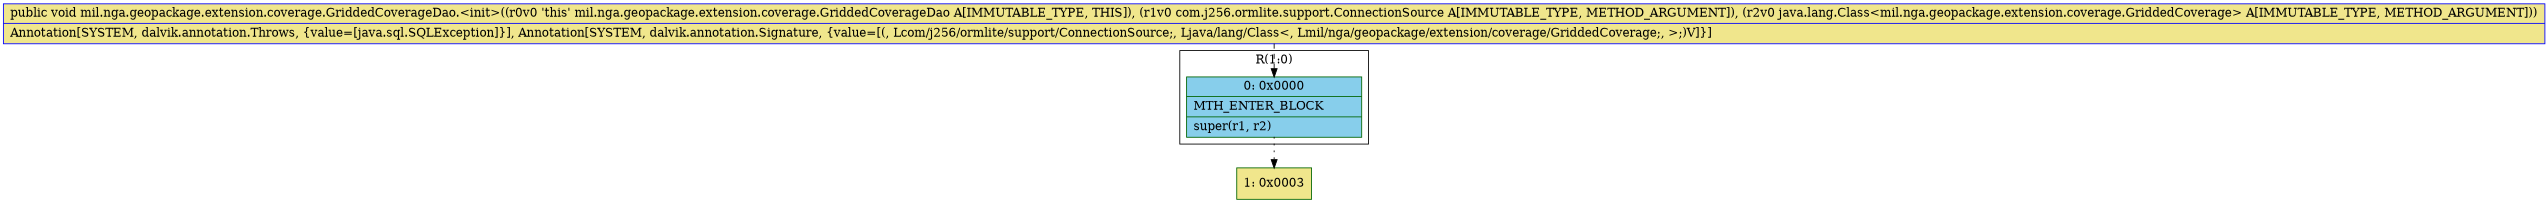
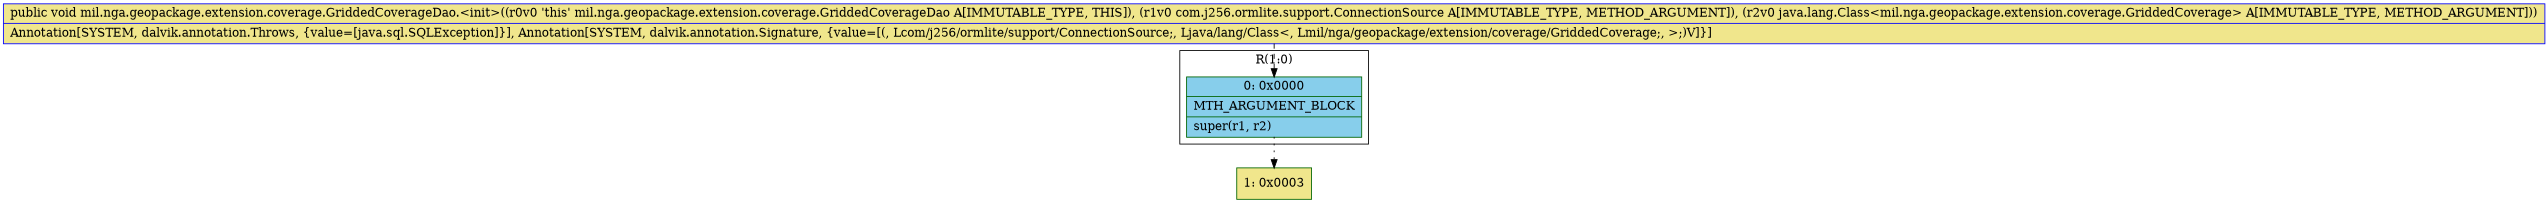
(1259, 106) -> (1274, 106)
